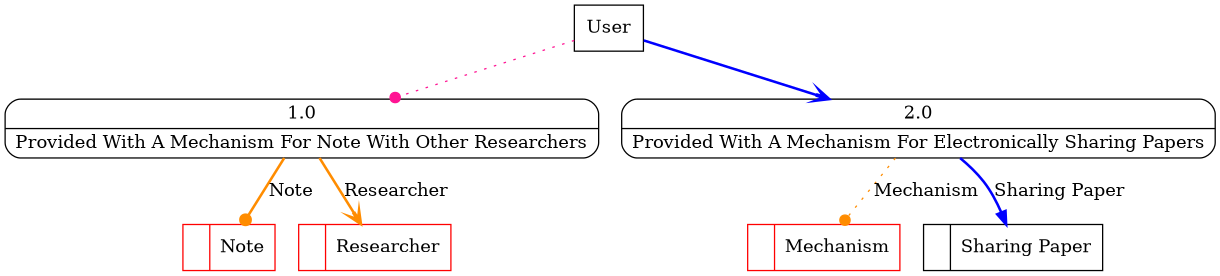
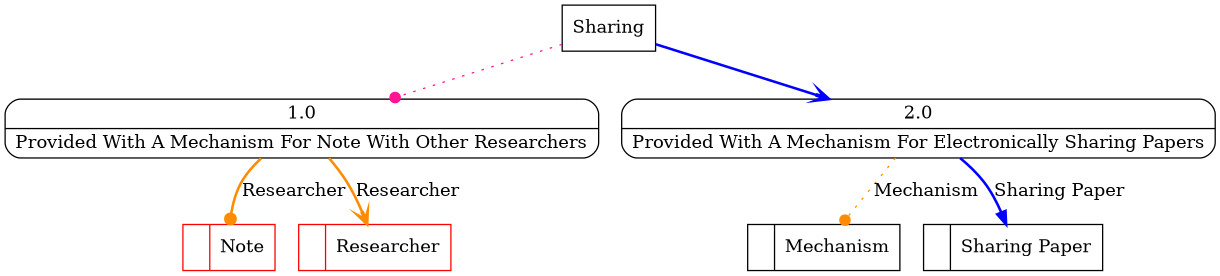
(609, 28) -> (609, 28)
(291, 191) -> (294, 191)
(824, 248) -> (824, 248)
